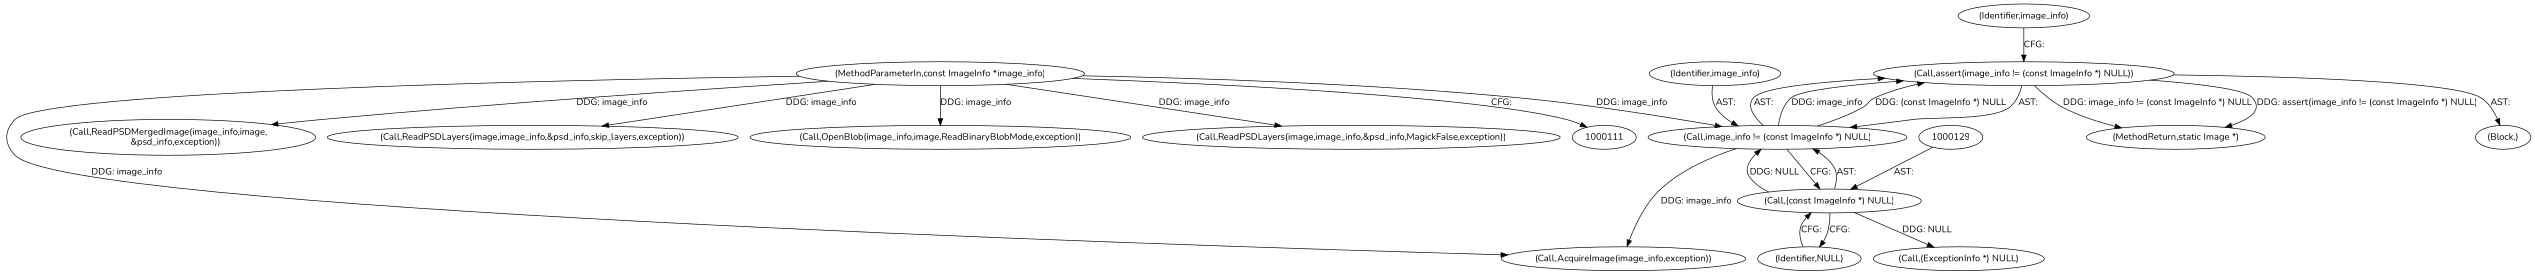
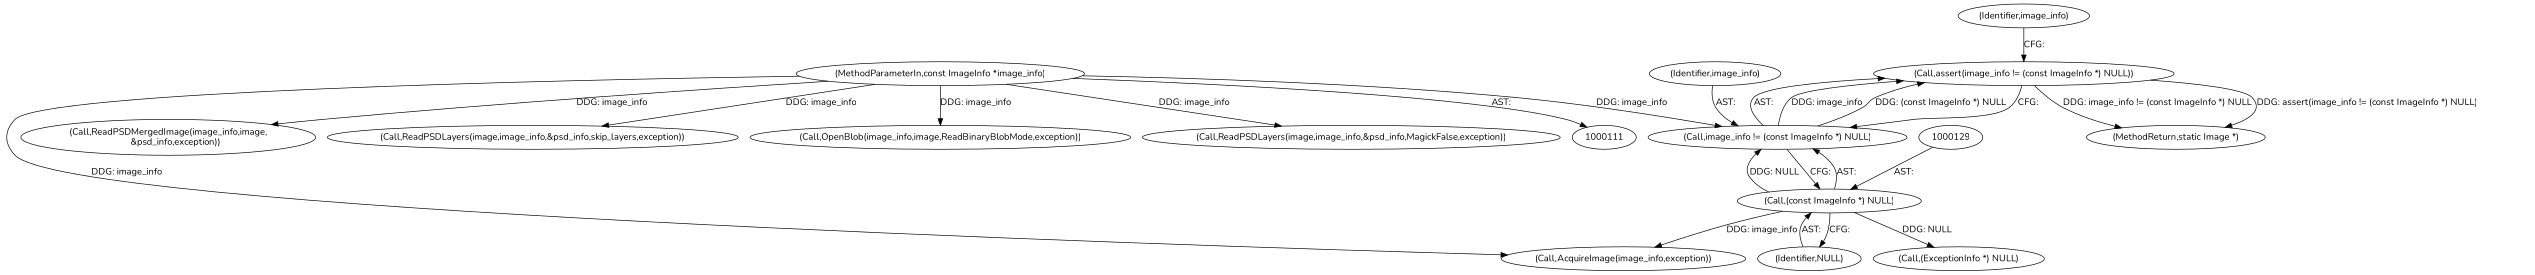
(1503, 103) -> (1503, 103)
(2030, 103) -> (2030, 103)
(2503, 137) -> none
(1671, 181) -> (1721, 226)
(1813, 230) -> (1813, 230)
